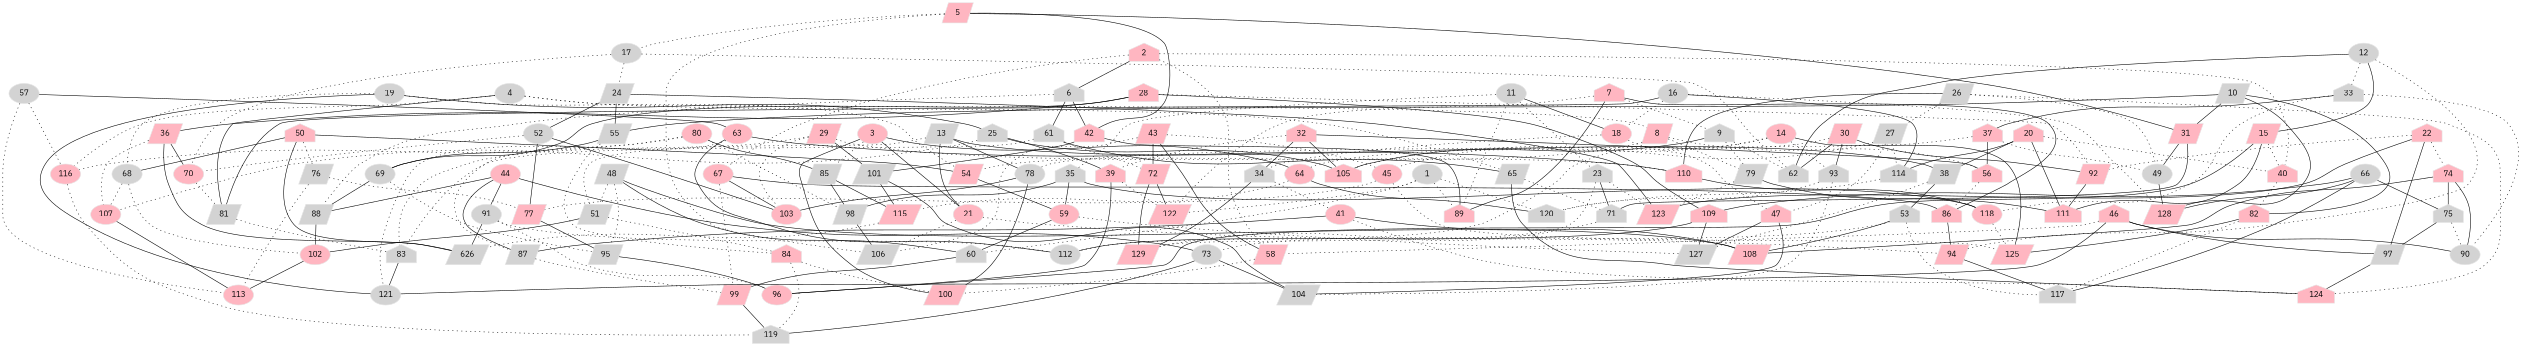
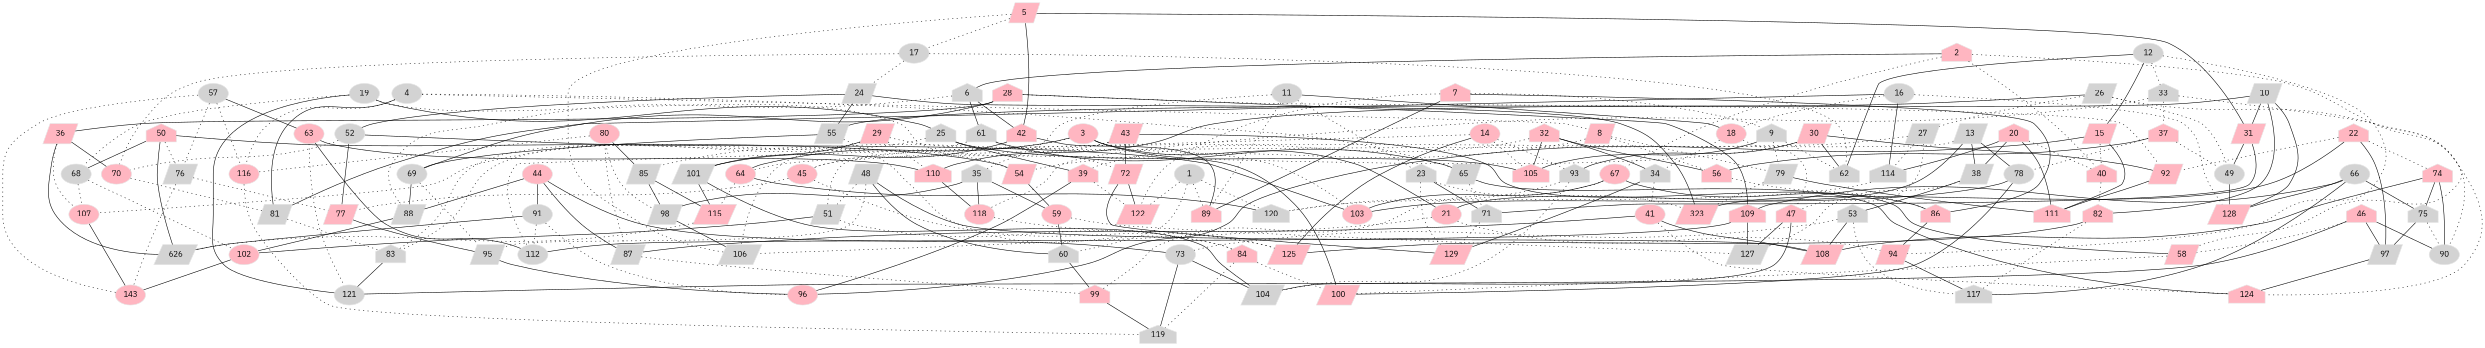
(2164, 107) -> (2163, 113)
none -> (197, 134)
(1658, 214) -> (1697, 214)
(238, 295) -> (130, 295)
(734, 295) -> (1095, 295)
